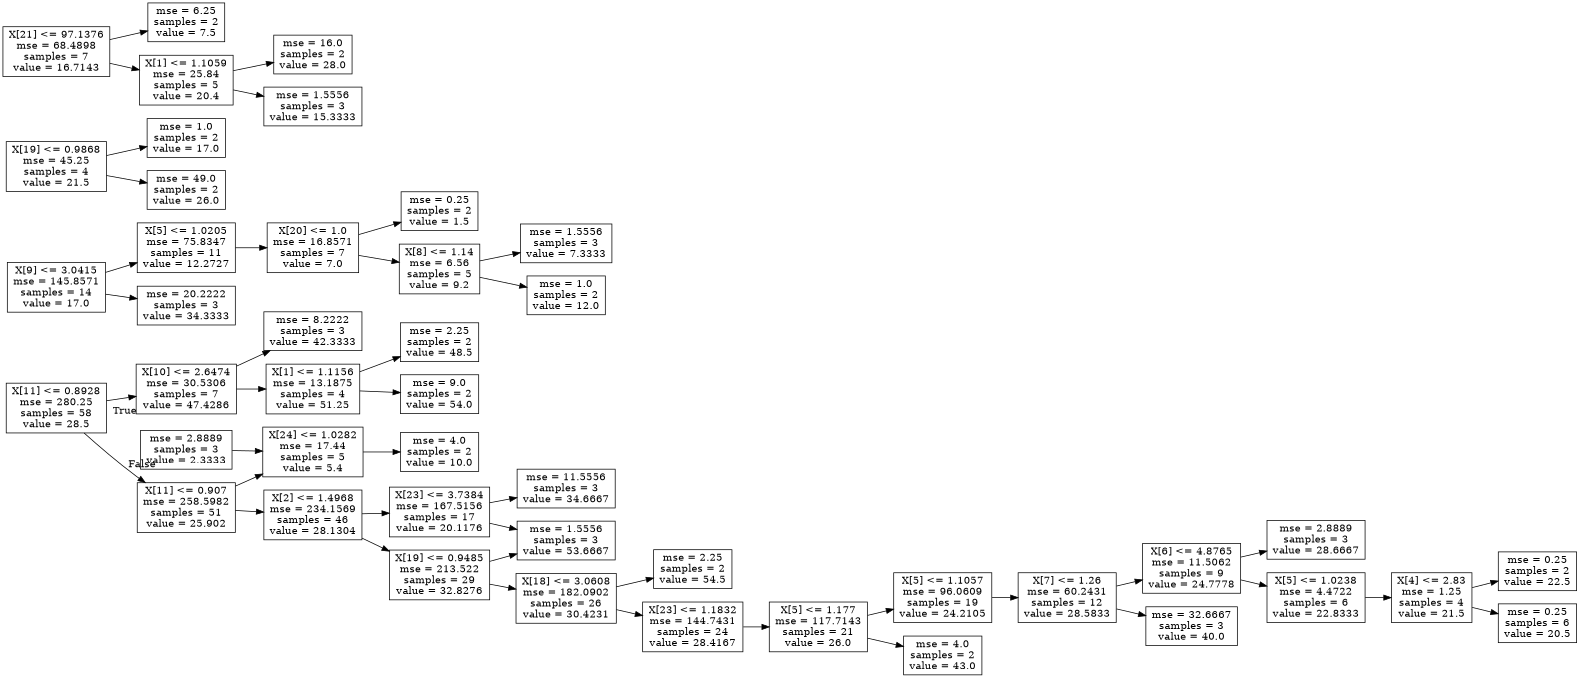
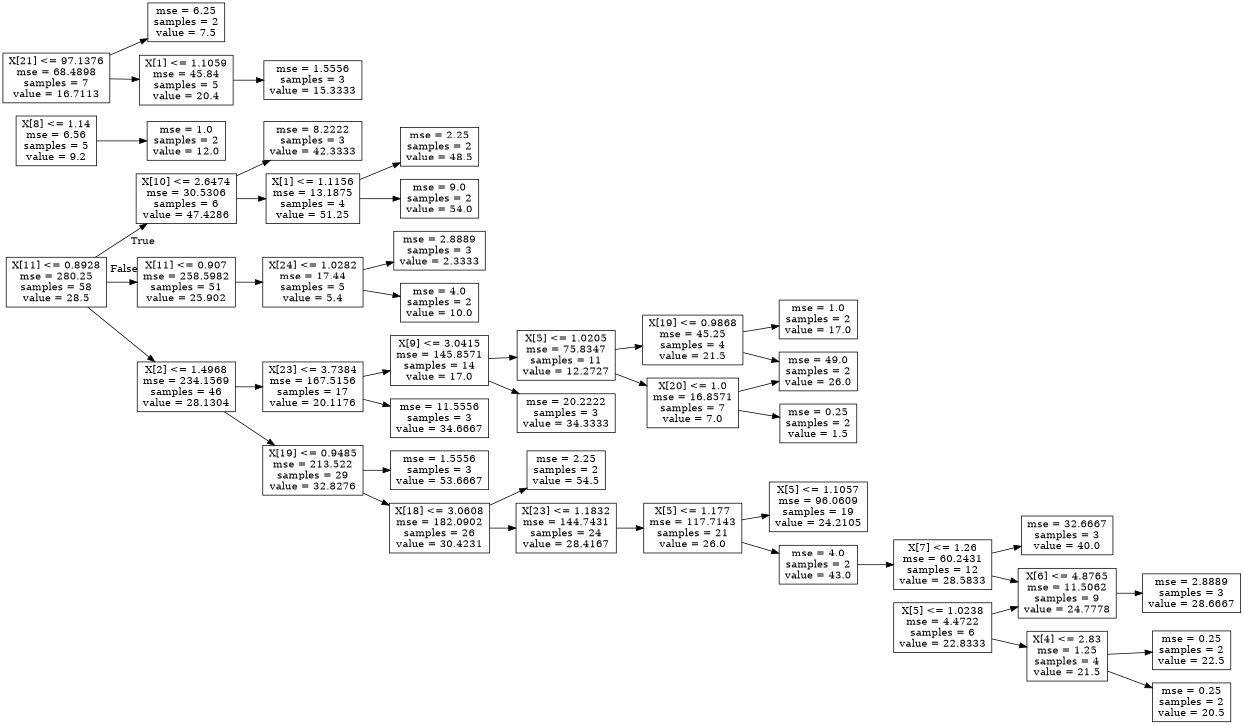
(56, 52) -> (56, 78)
(313, 55) -> none
(186, 80) -> (186, 80)
(566, 243) -> none
(375, 258) -> (755, 387)
none -> (625, 348)
(186, 389) -> (186, 199)
(244, 451) -> (375, 267)
(246, 511) -> (118, 332)
(500, 526) -> (373, 374)
(1250, 582) -> (1002, 611)
(1001, 598) -> (872, 565)
(1537, 623) -> (1192, 702)
